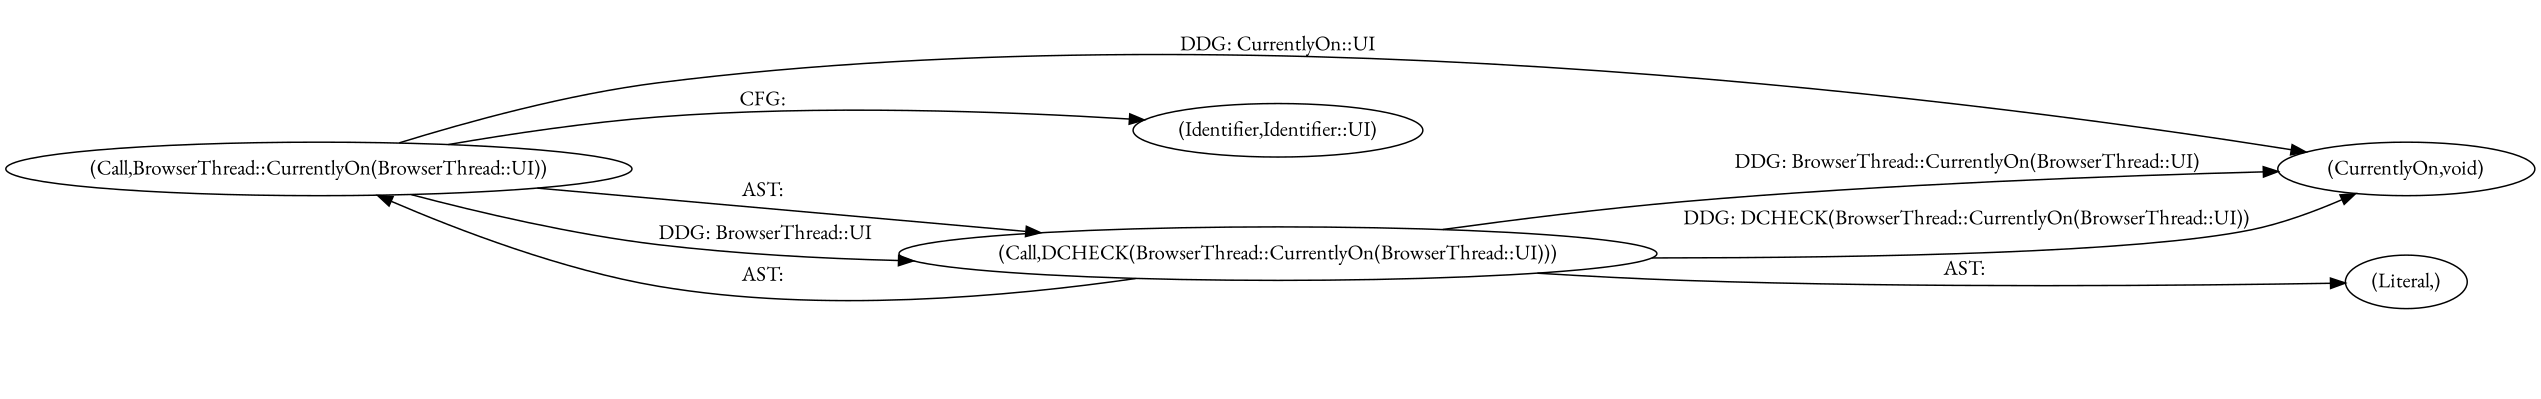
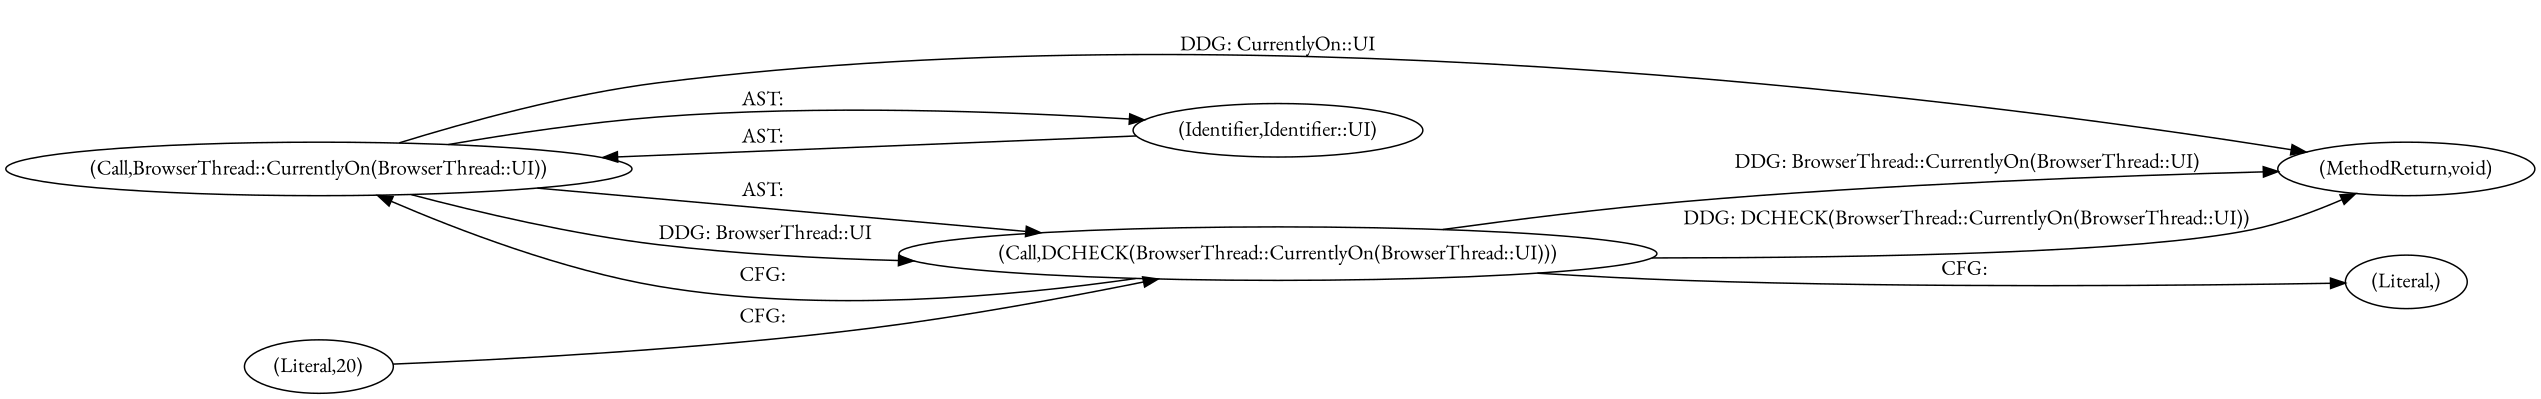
(766, 100) -> (766, 100)
none -> (877, 146)
(2406, 169) -> (2406, 169)
(1967, 269) -> (1967, 269)
(766, 275) -> (766, 275)
none -> (319, 367)
